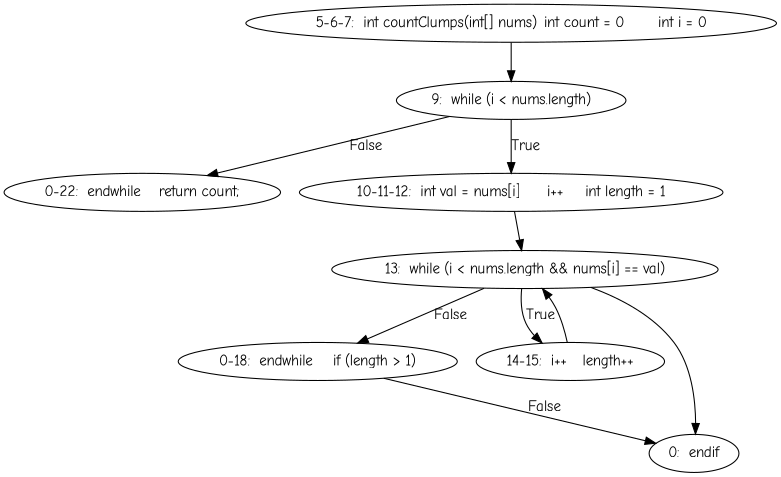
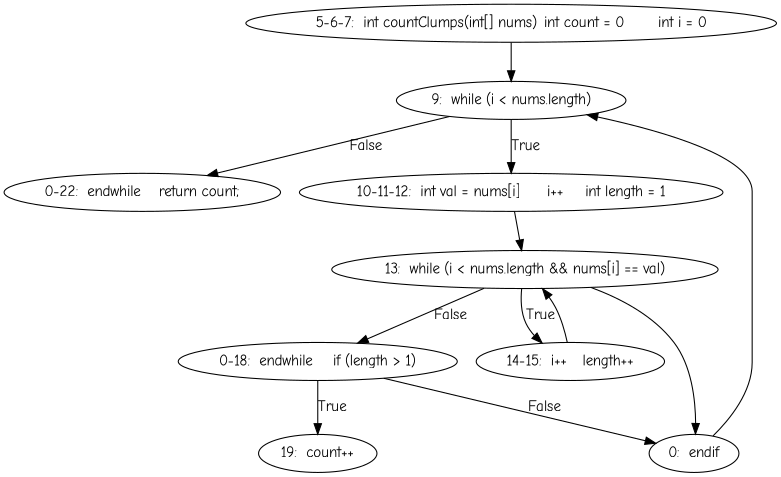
none -> (752, 230)
none -> (318, 453)
